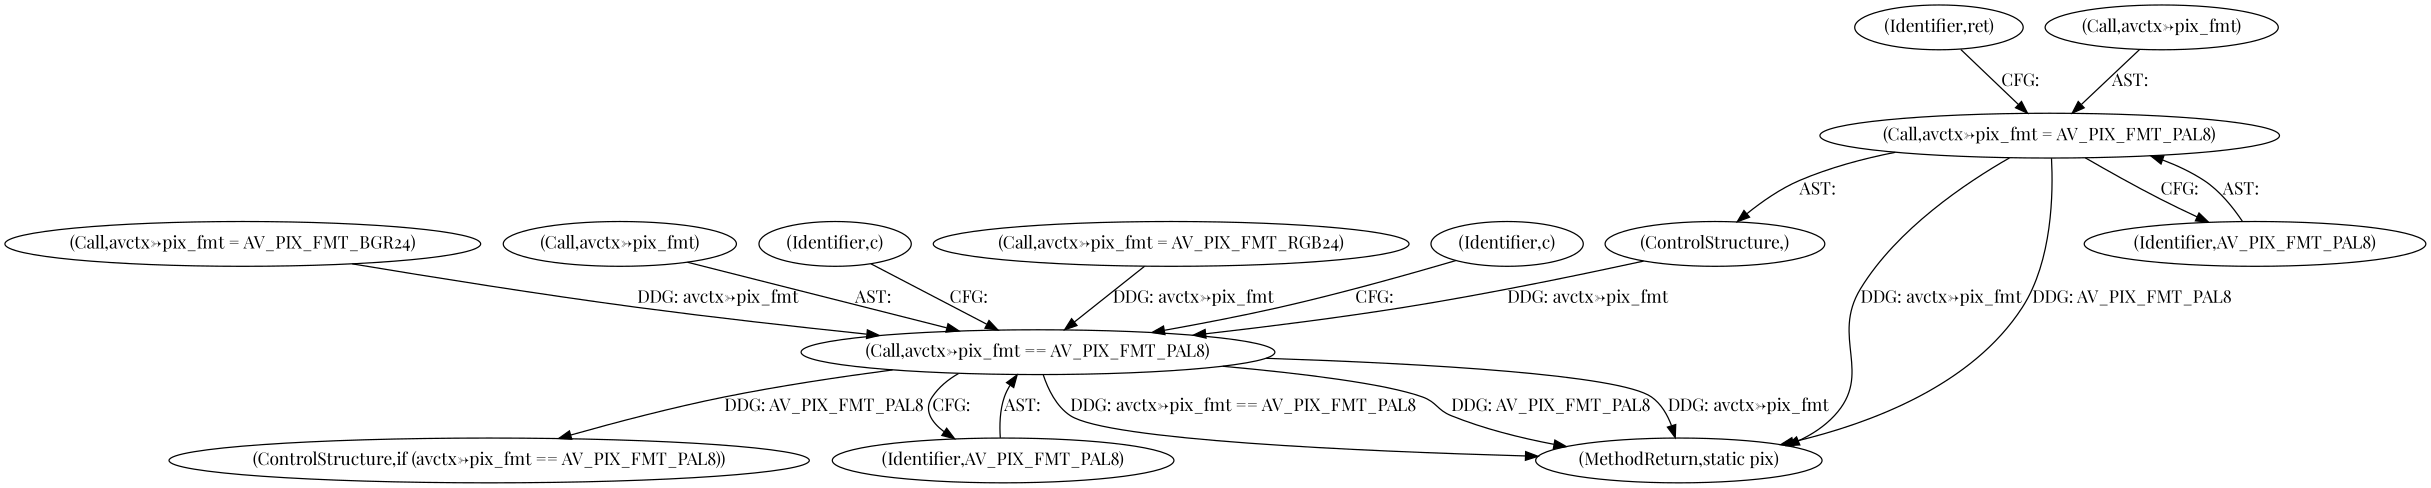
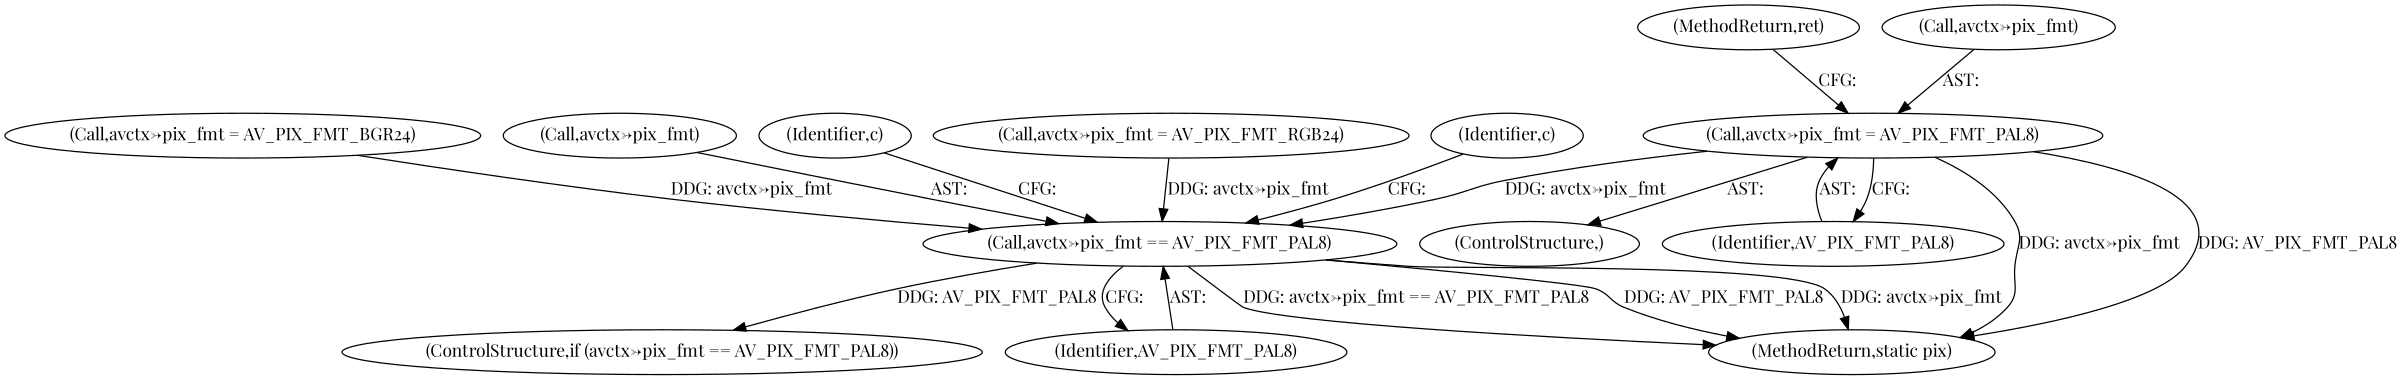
(1939, 27) -> (1749, 27)
(1426, 304) -> (1504, 181)
